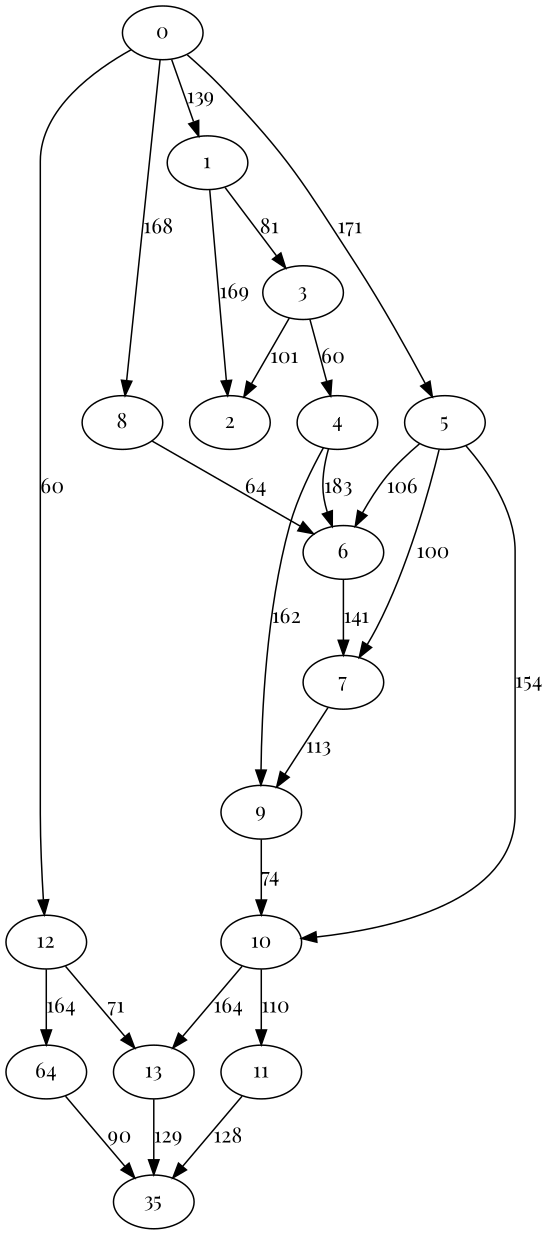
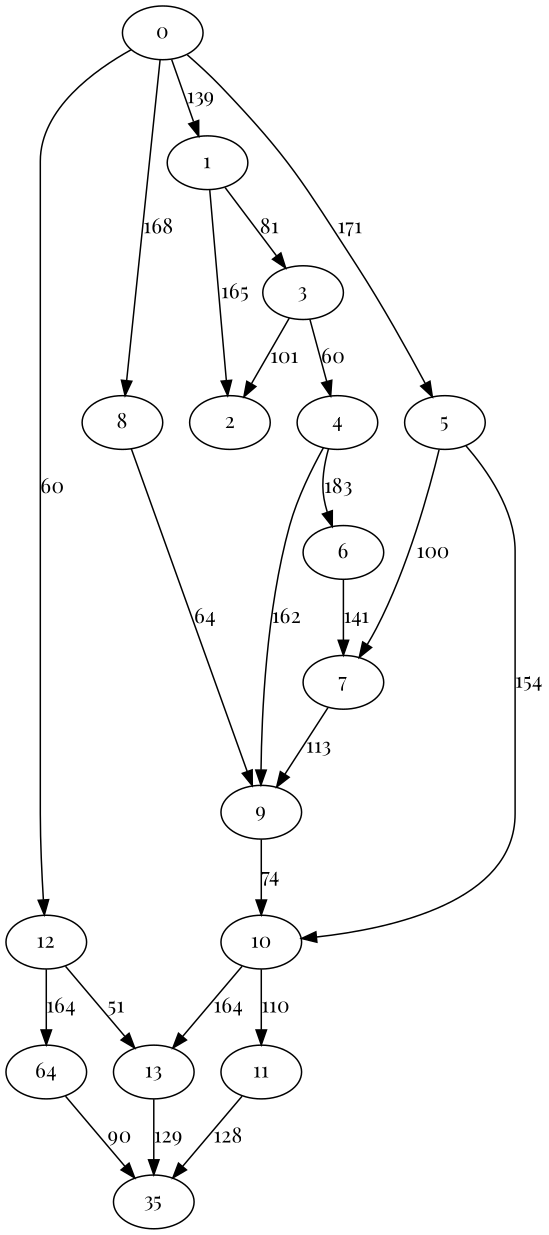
(235, 293) -> (235, 293)
(387, 475) -> none
(226, 484) -> (189, 610)
(116, 1007) -> (116, 1007)
